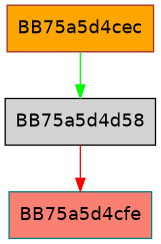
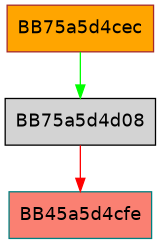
(80, 122) -> (80, 122)
(80, 215) -> (80, 215)
